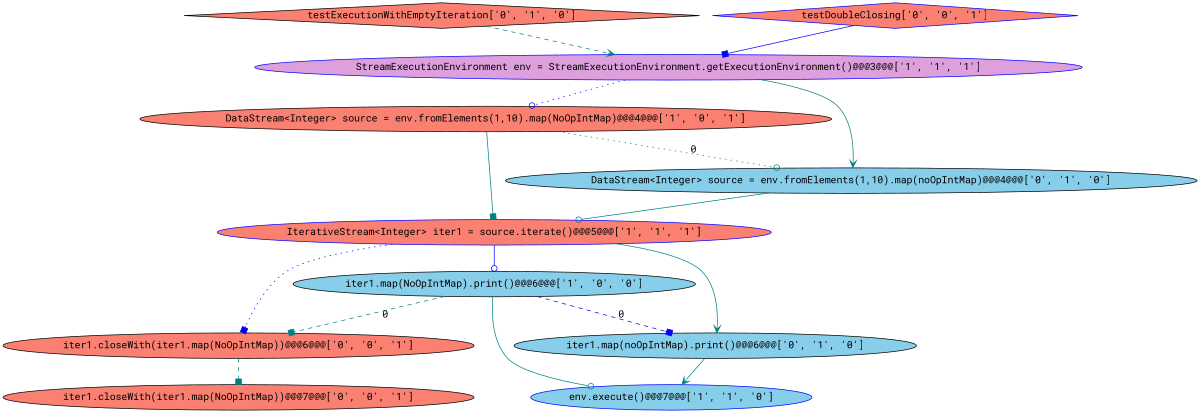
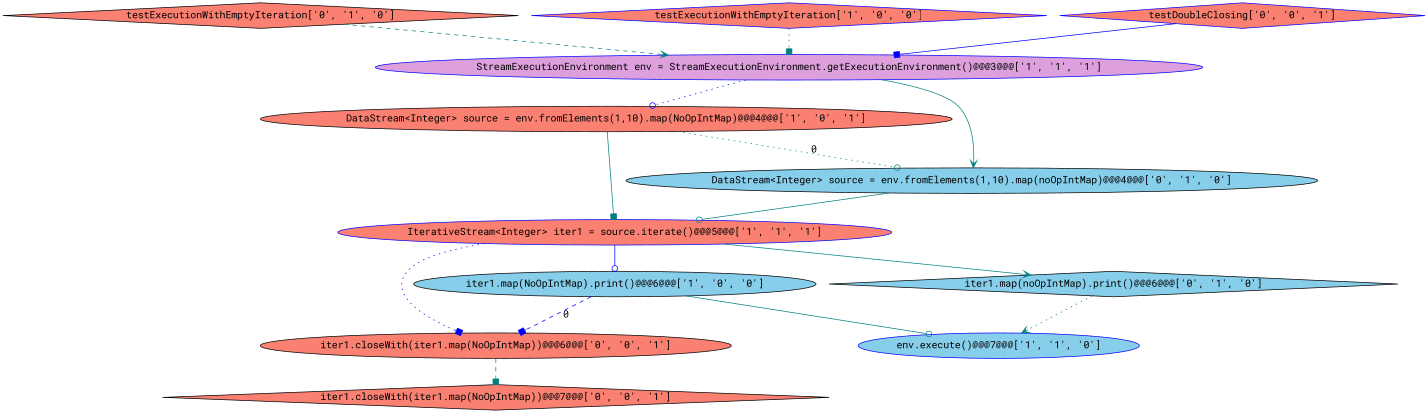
none -> (789, 16)
(370, 314) -> (558, 313)
(601, 314) -> none
(715, 346) -> (1114, 284)
(696, 369) -> (1060, 313)
(239, 397) -> (496, 397)
